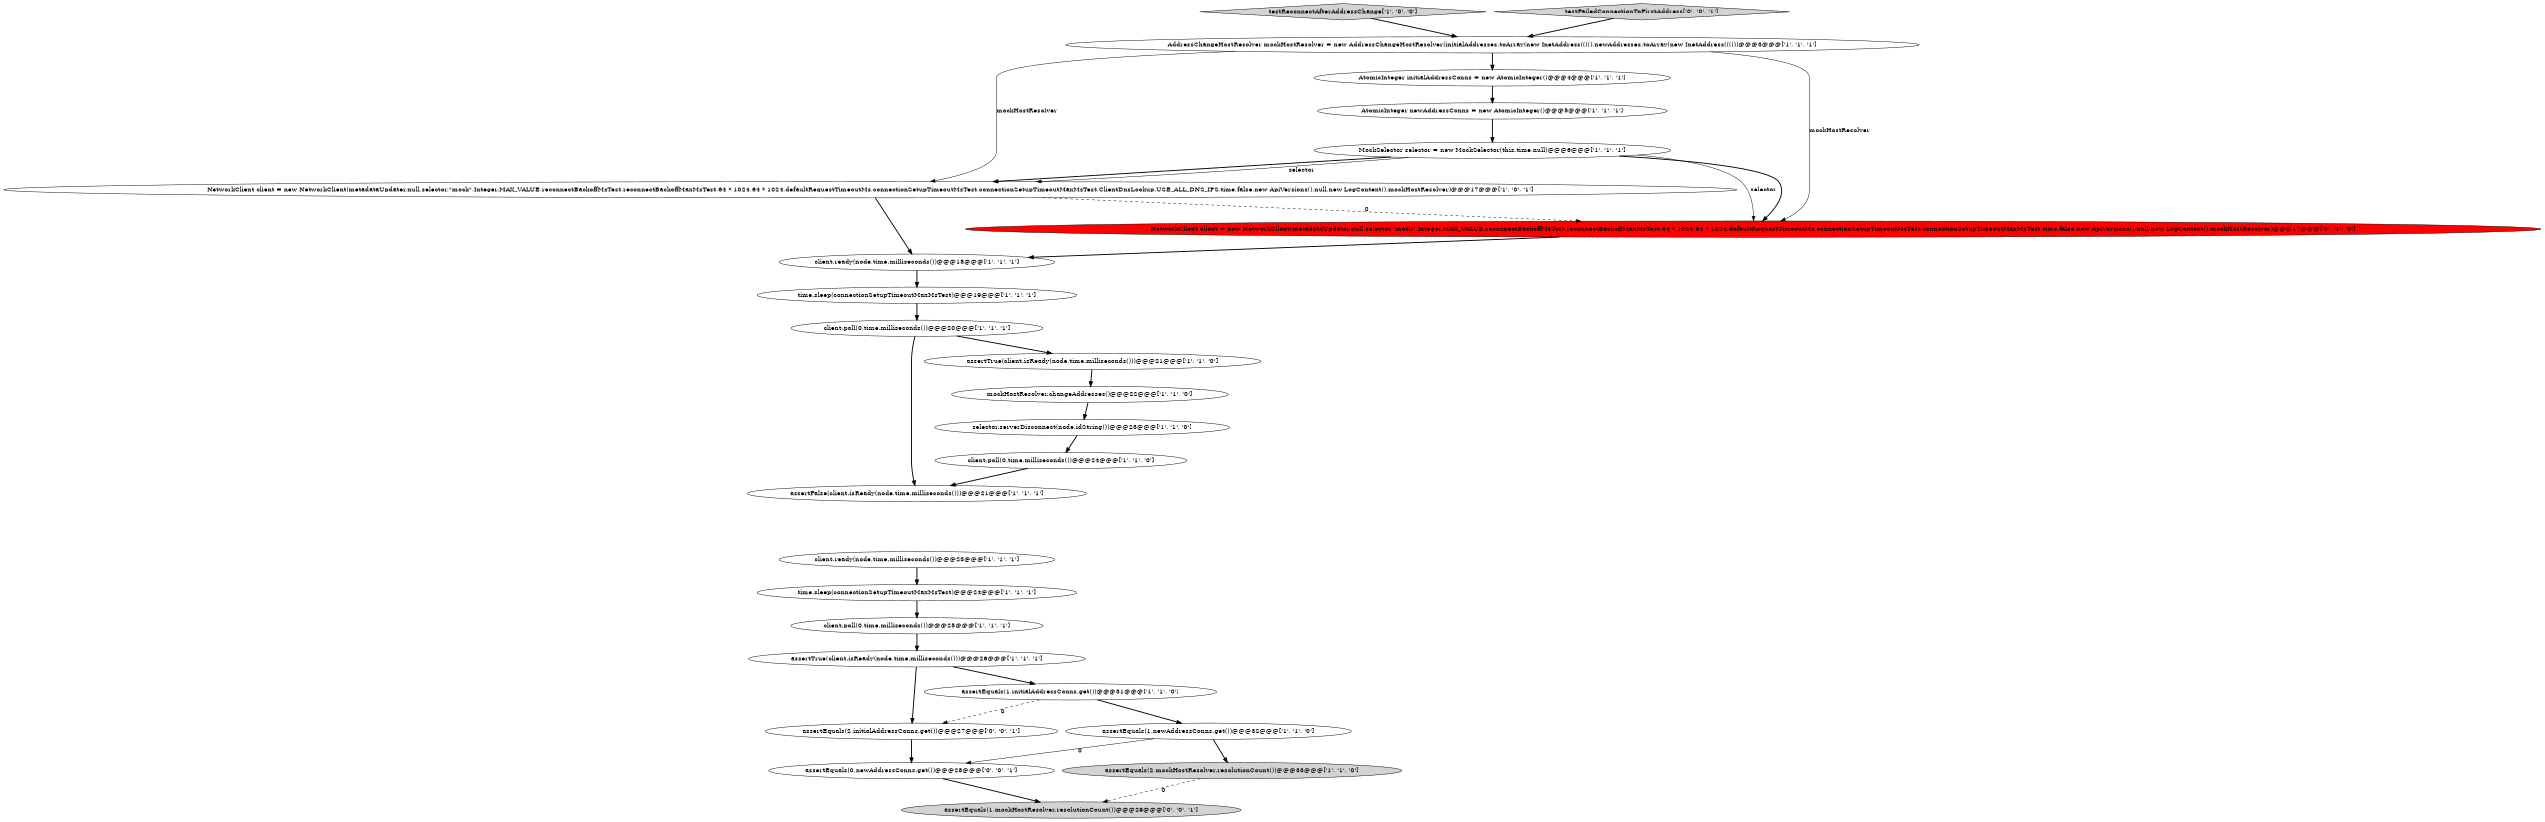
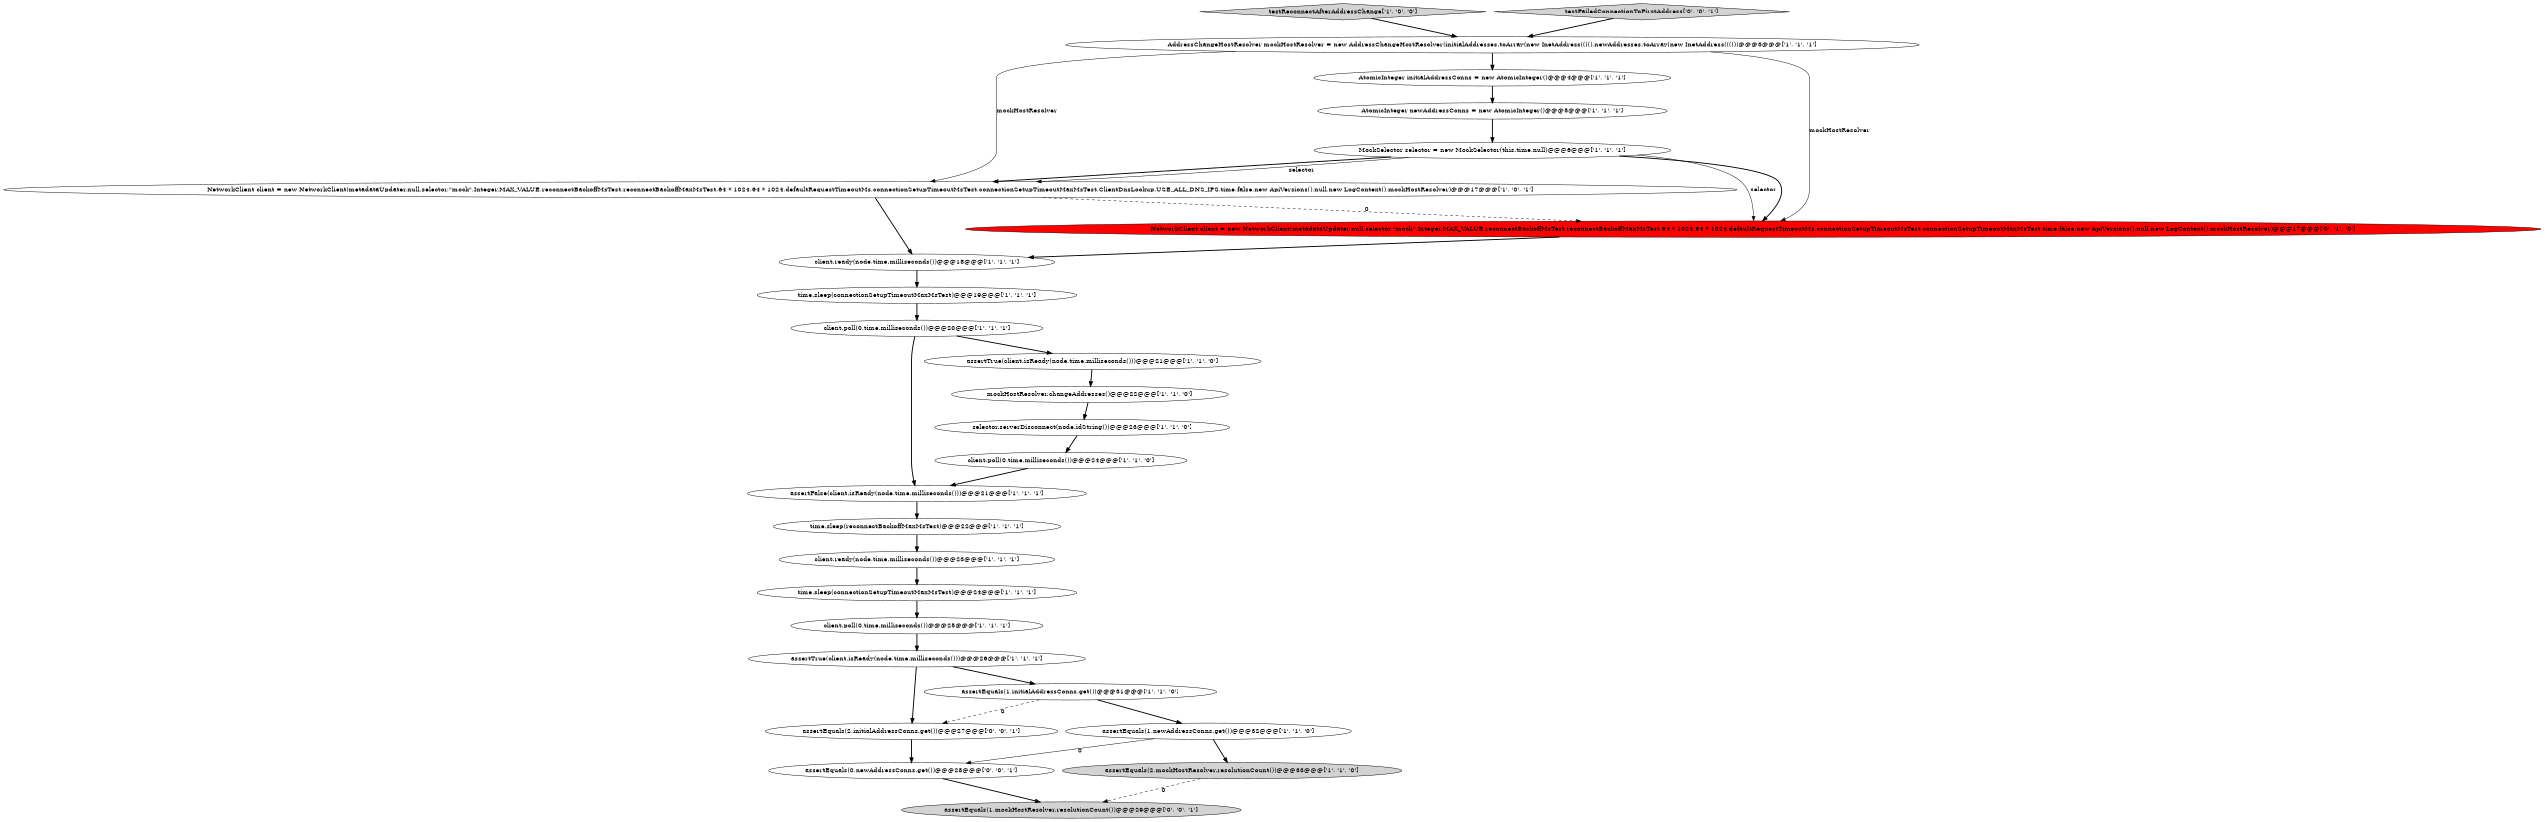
none -> (917, 527)
